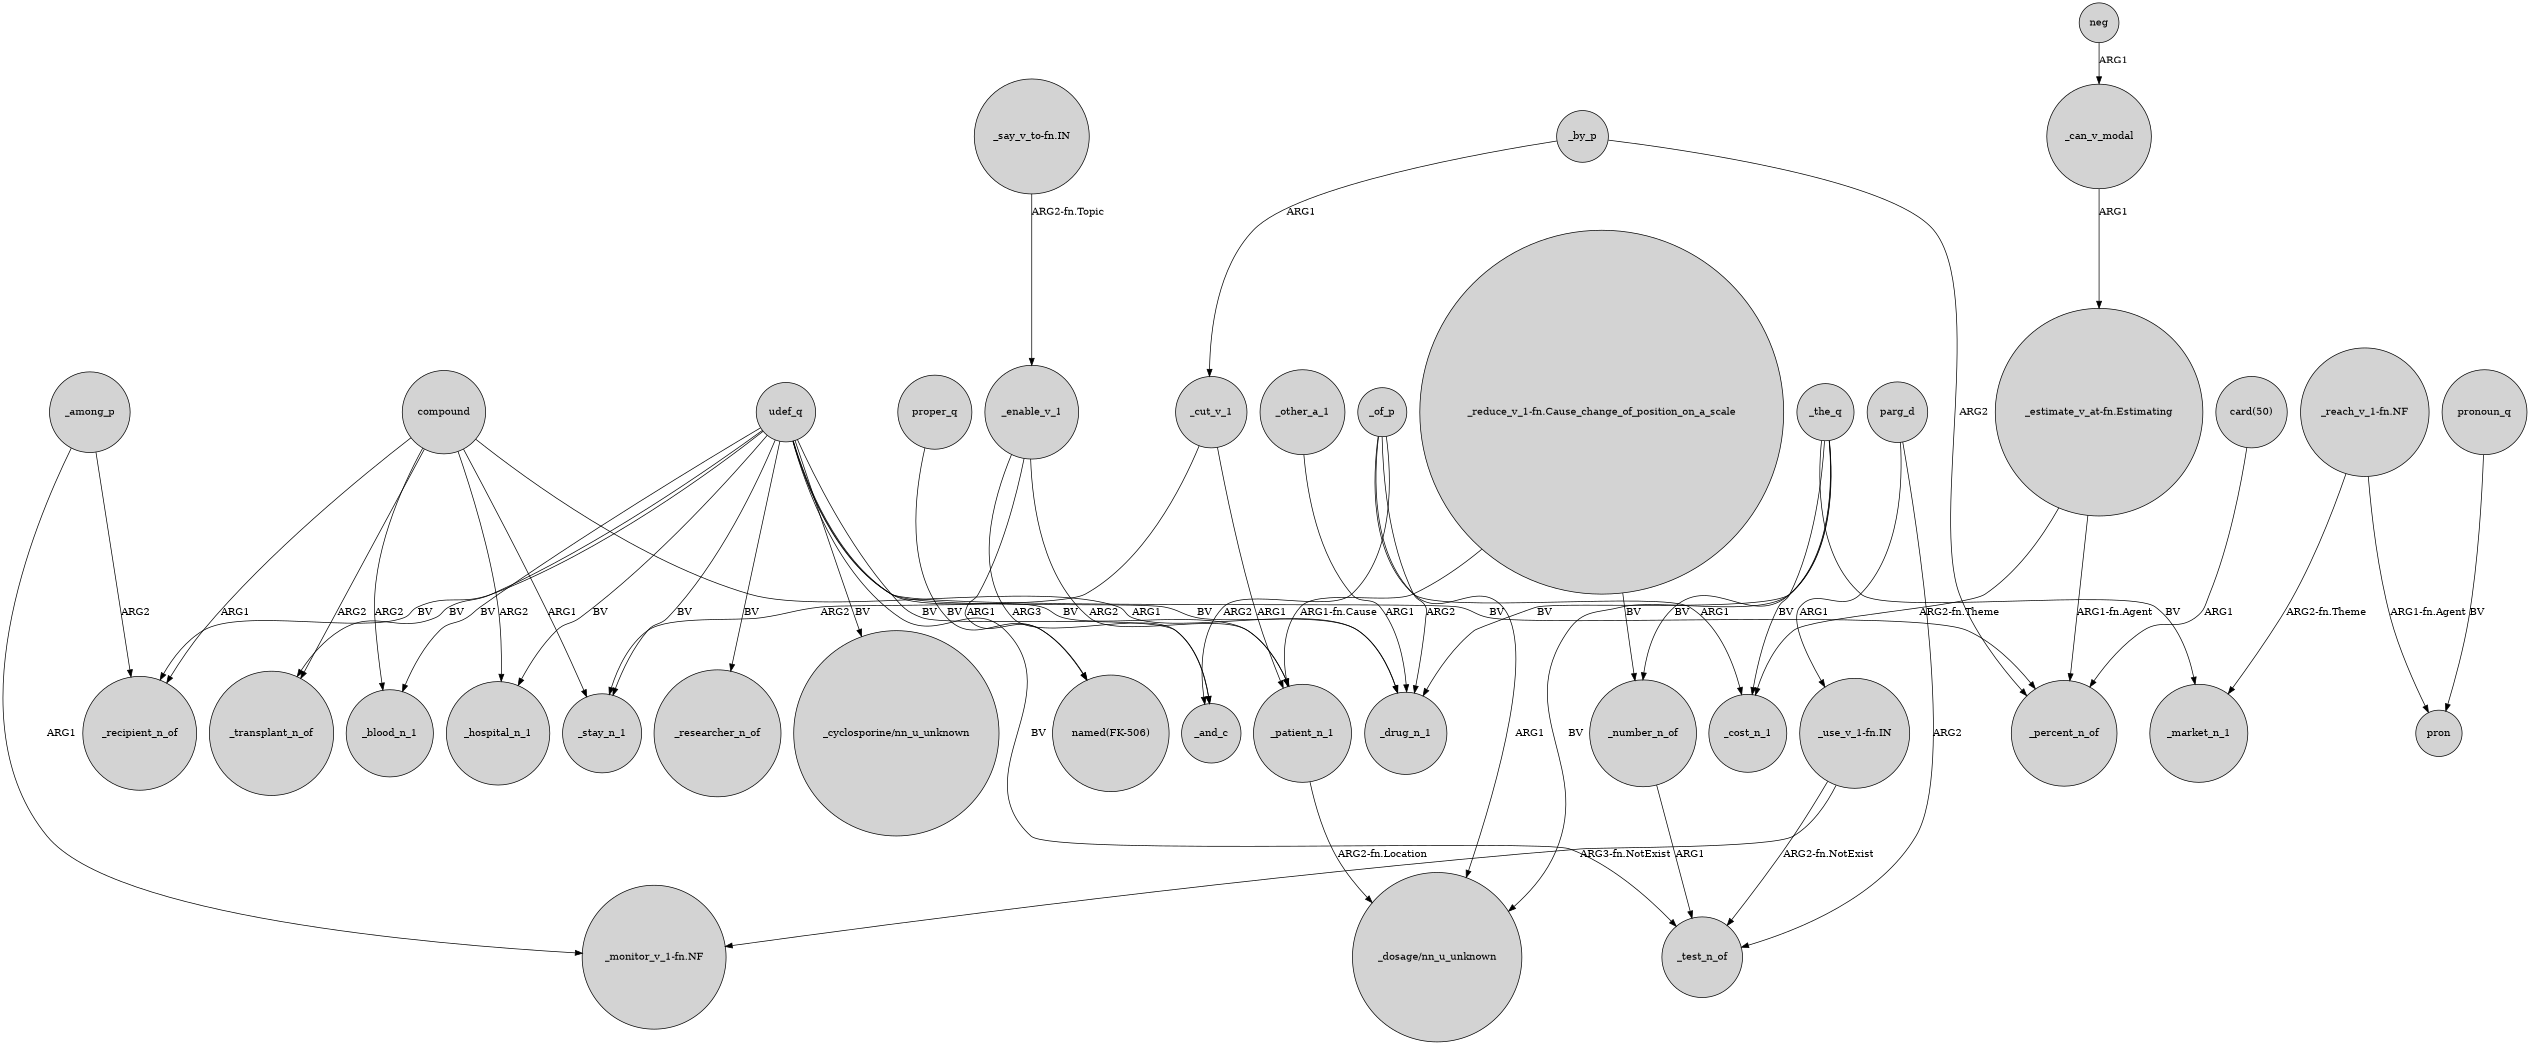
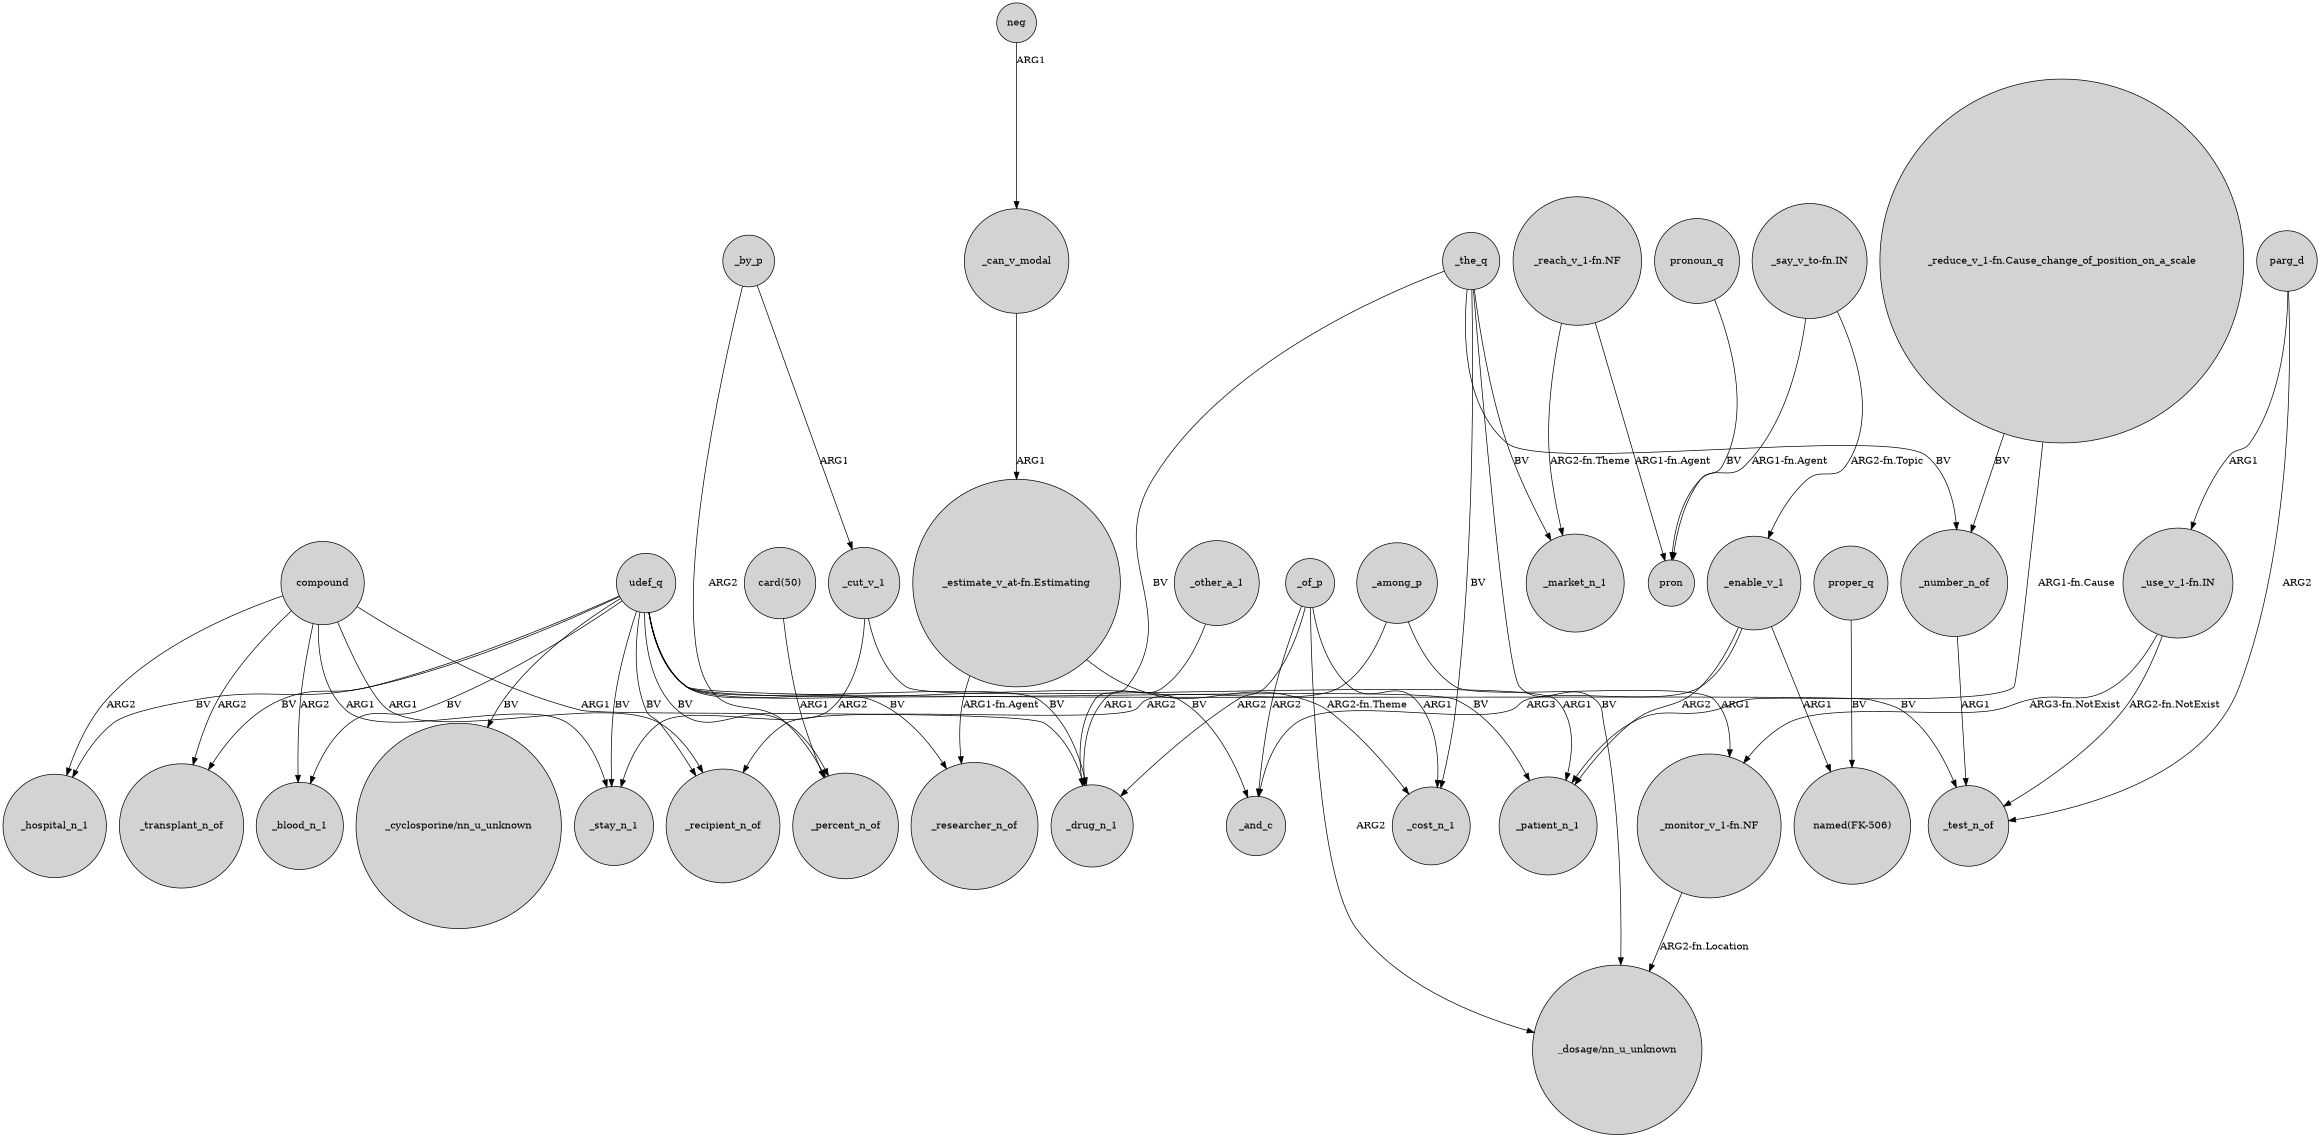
none -> (1756, 453)
(2079, 594) -> (961, 709)
(1530, 733) -> (1371, 826)
(1329, 841) -> (1667, 929)
